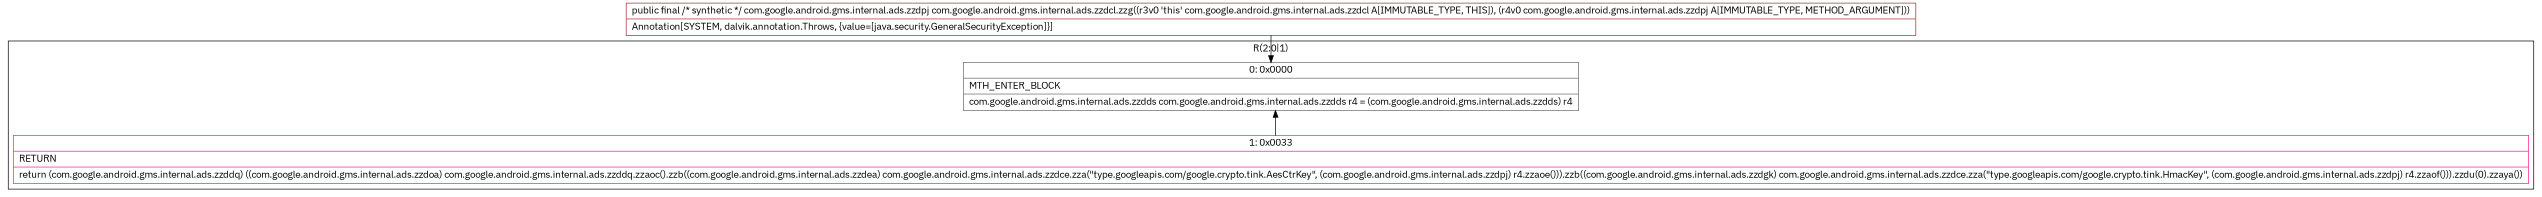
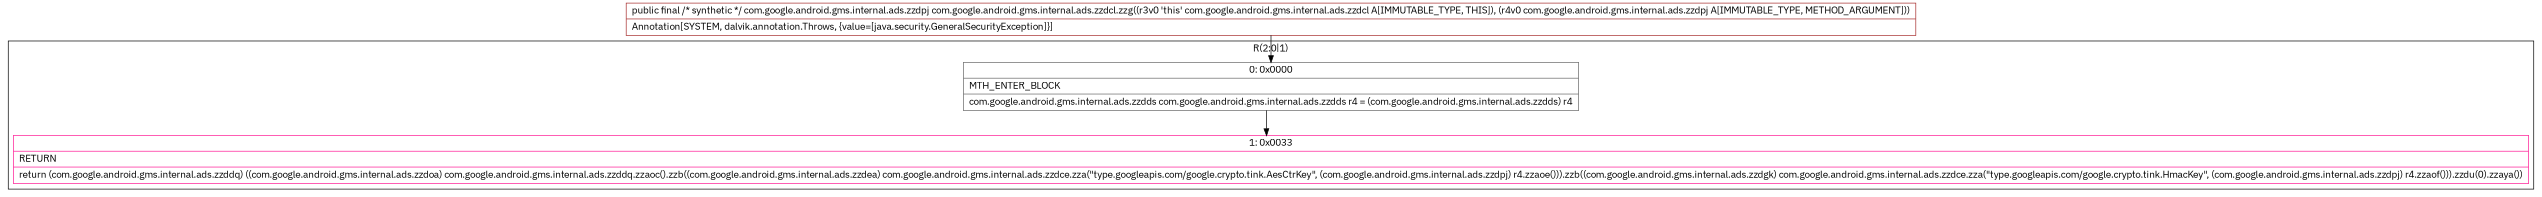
(1276, 127) -> (1266, 120)
